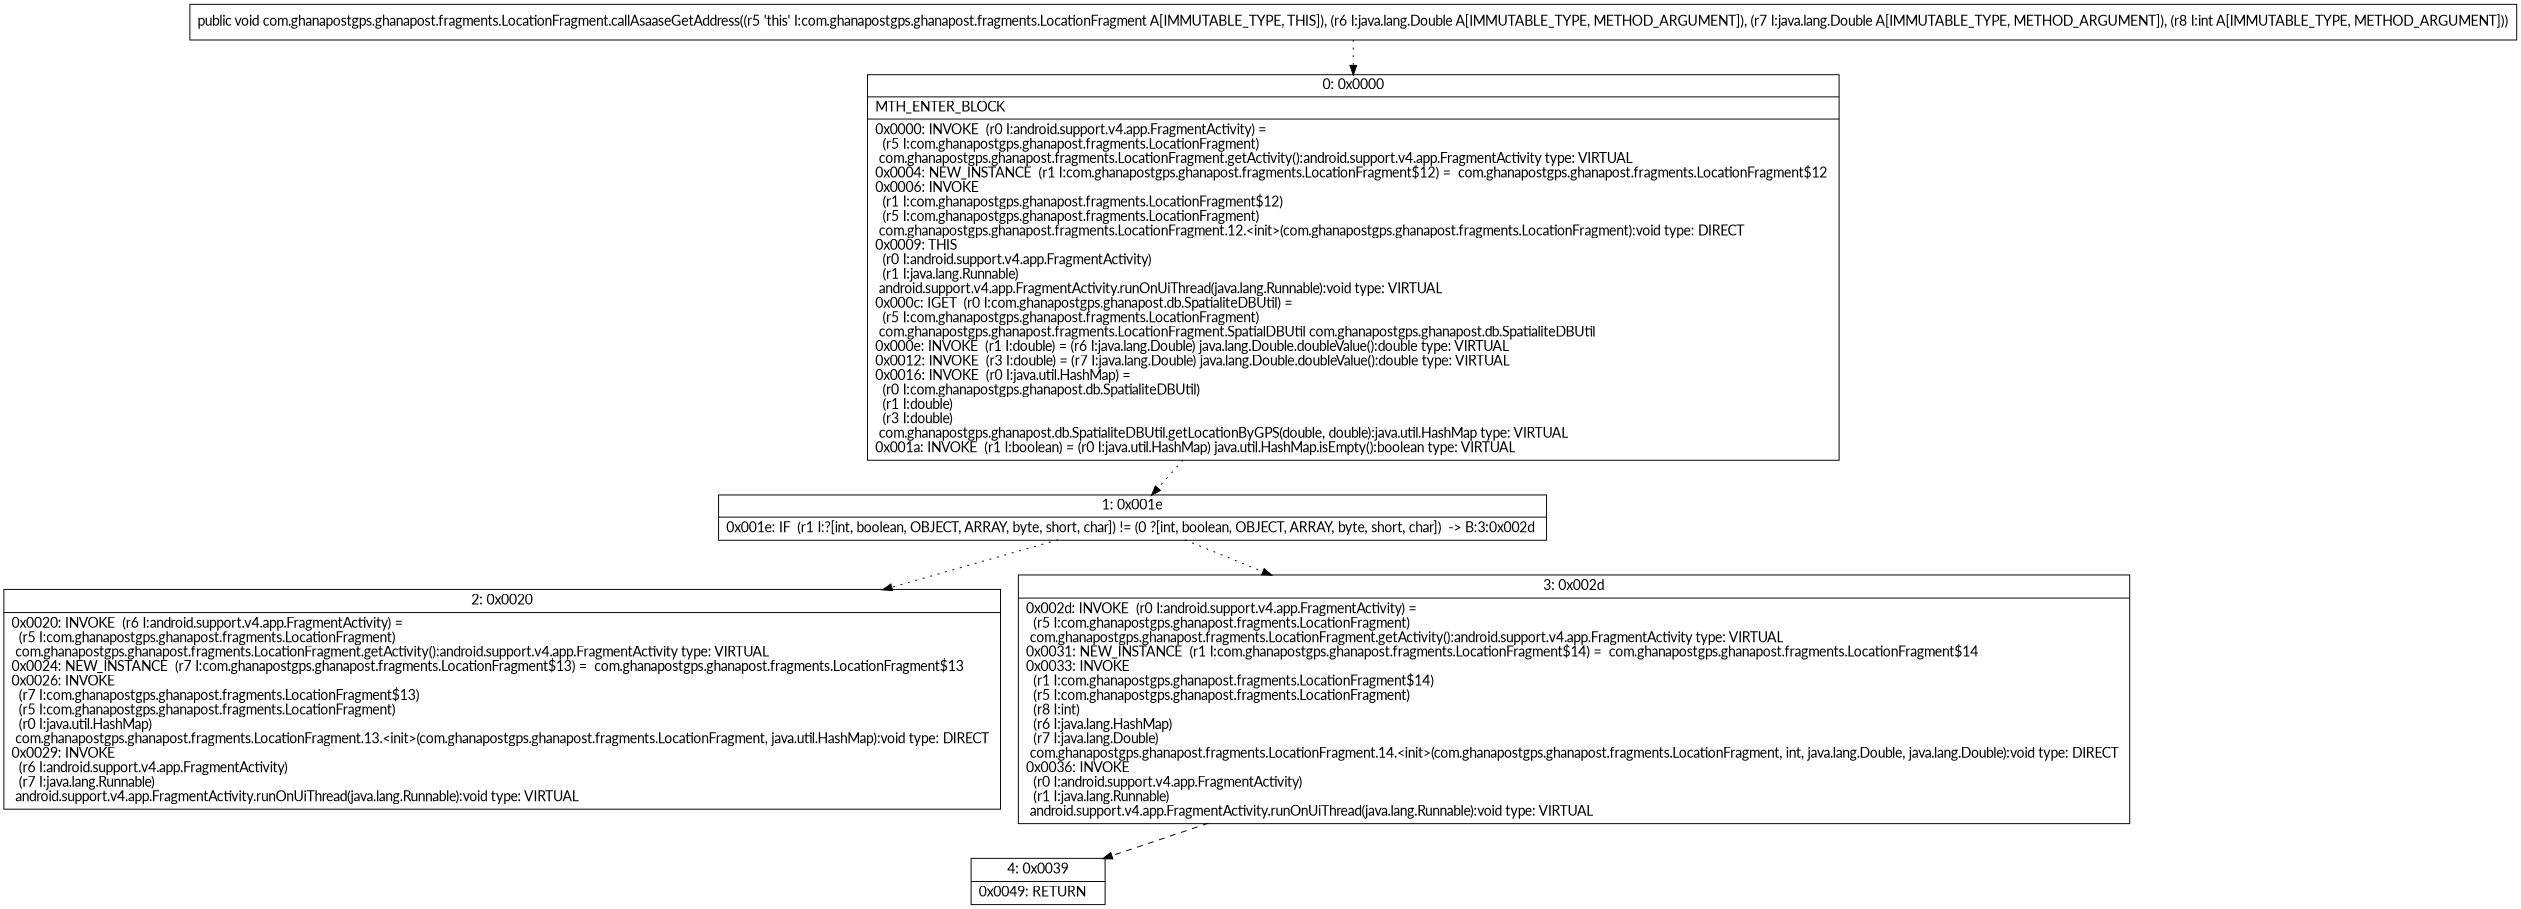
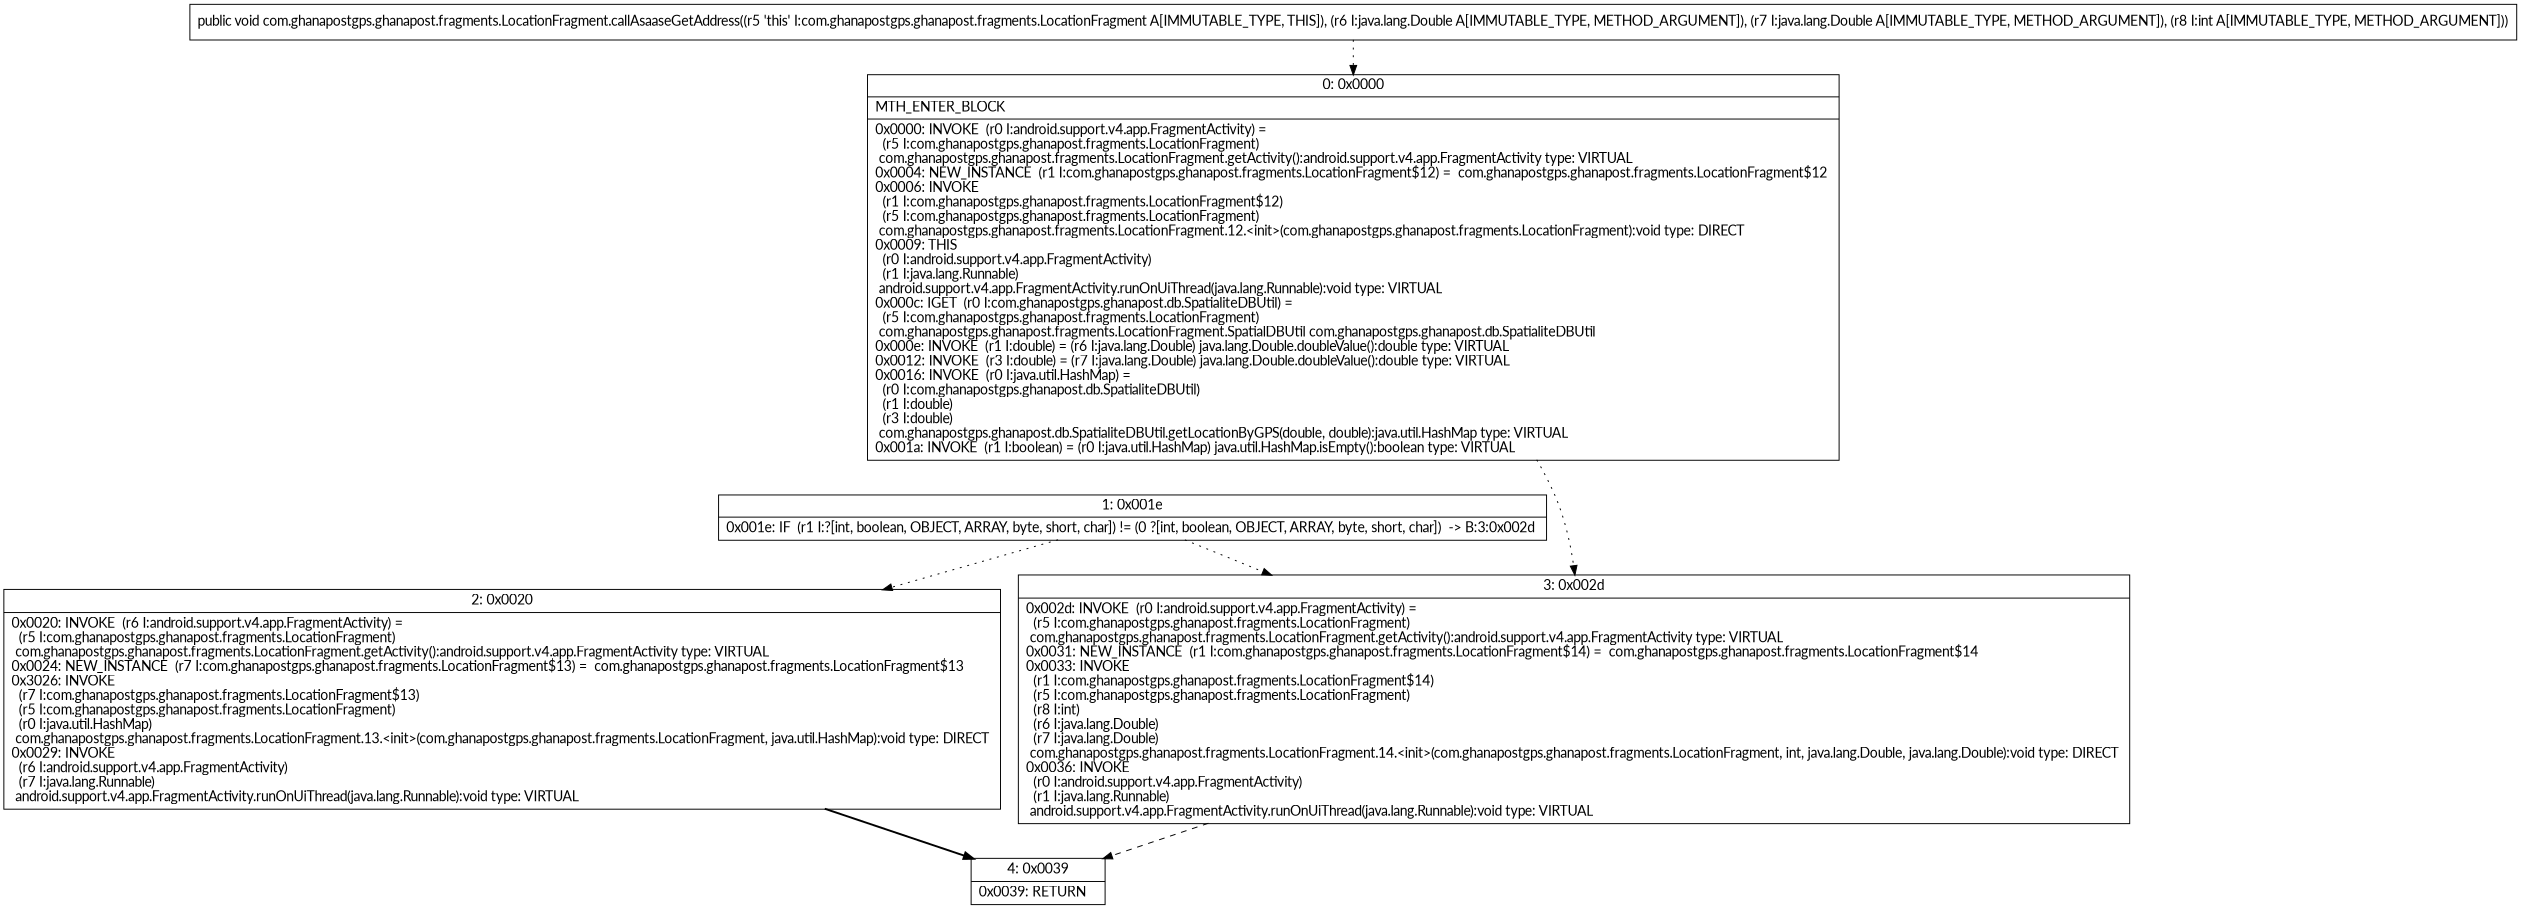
(1171, 474) -> (1561, 511)
(67, 681) -> (67, 681)
(1099, 725) -> (1093, 725)
none -> (894, 832)
(1038, 893) -> (1038, 893)
